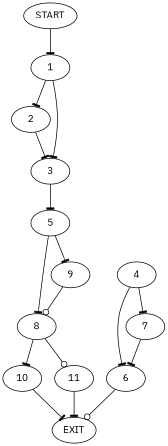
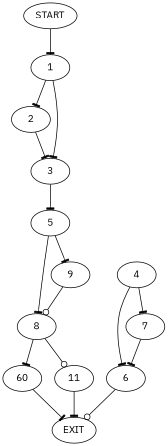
(22, 378) -> (22, 378)
